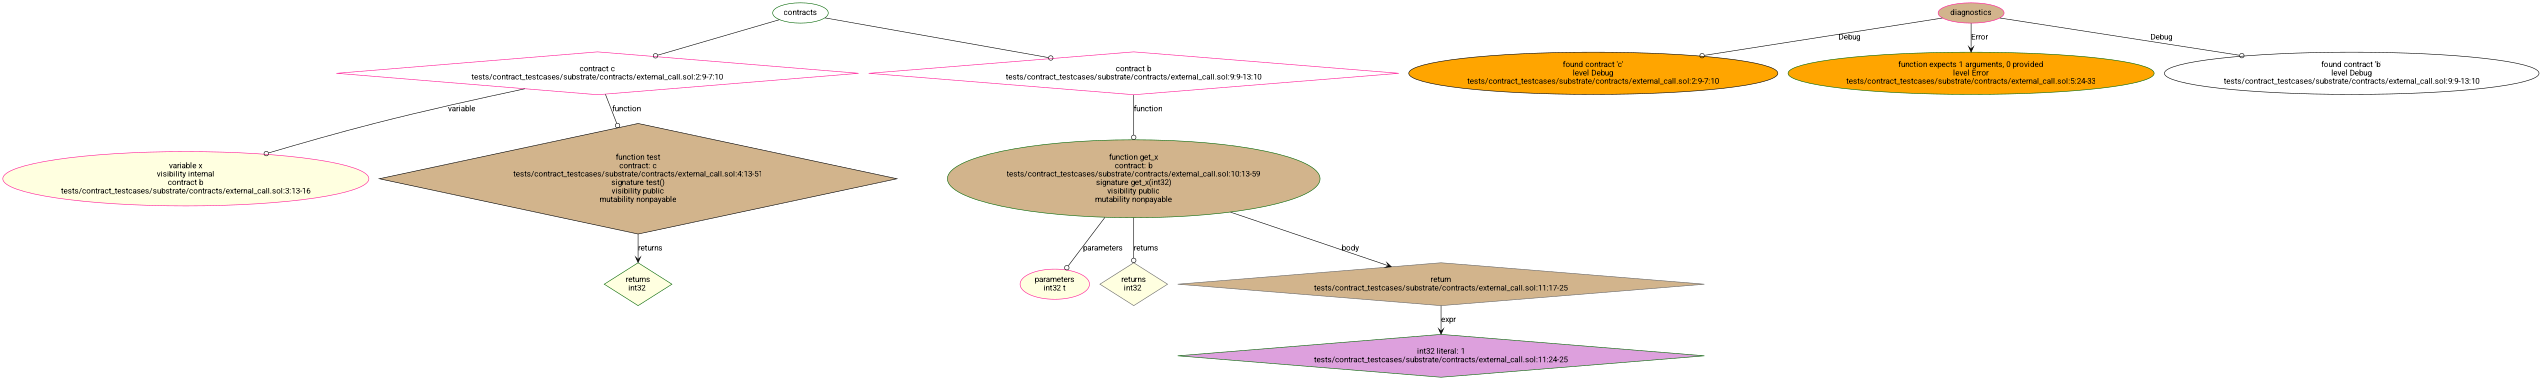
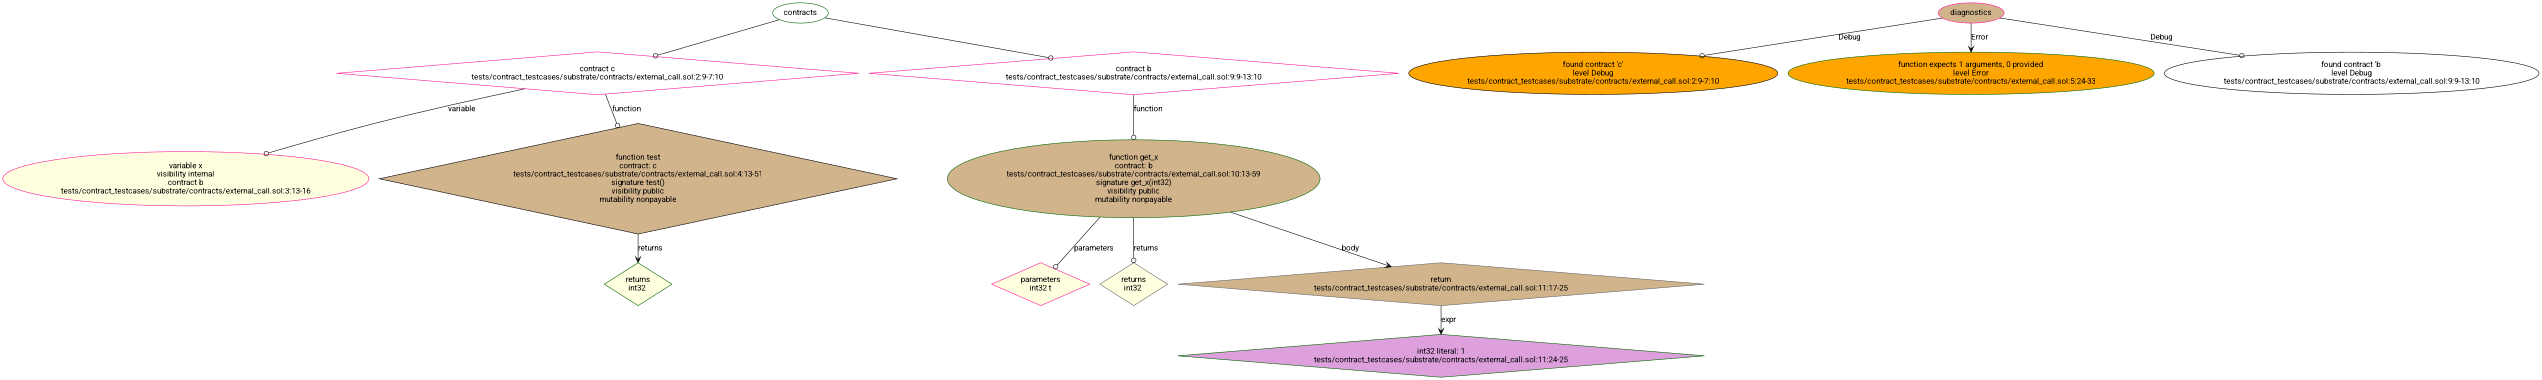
(1055, 284) -> (1041, 284)
